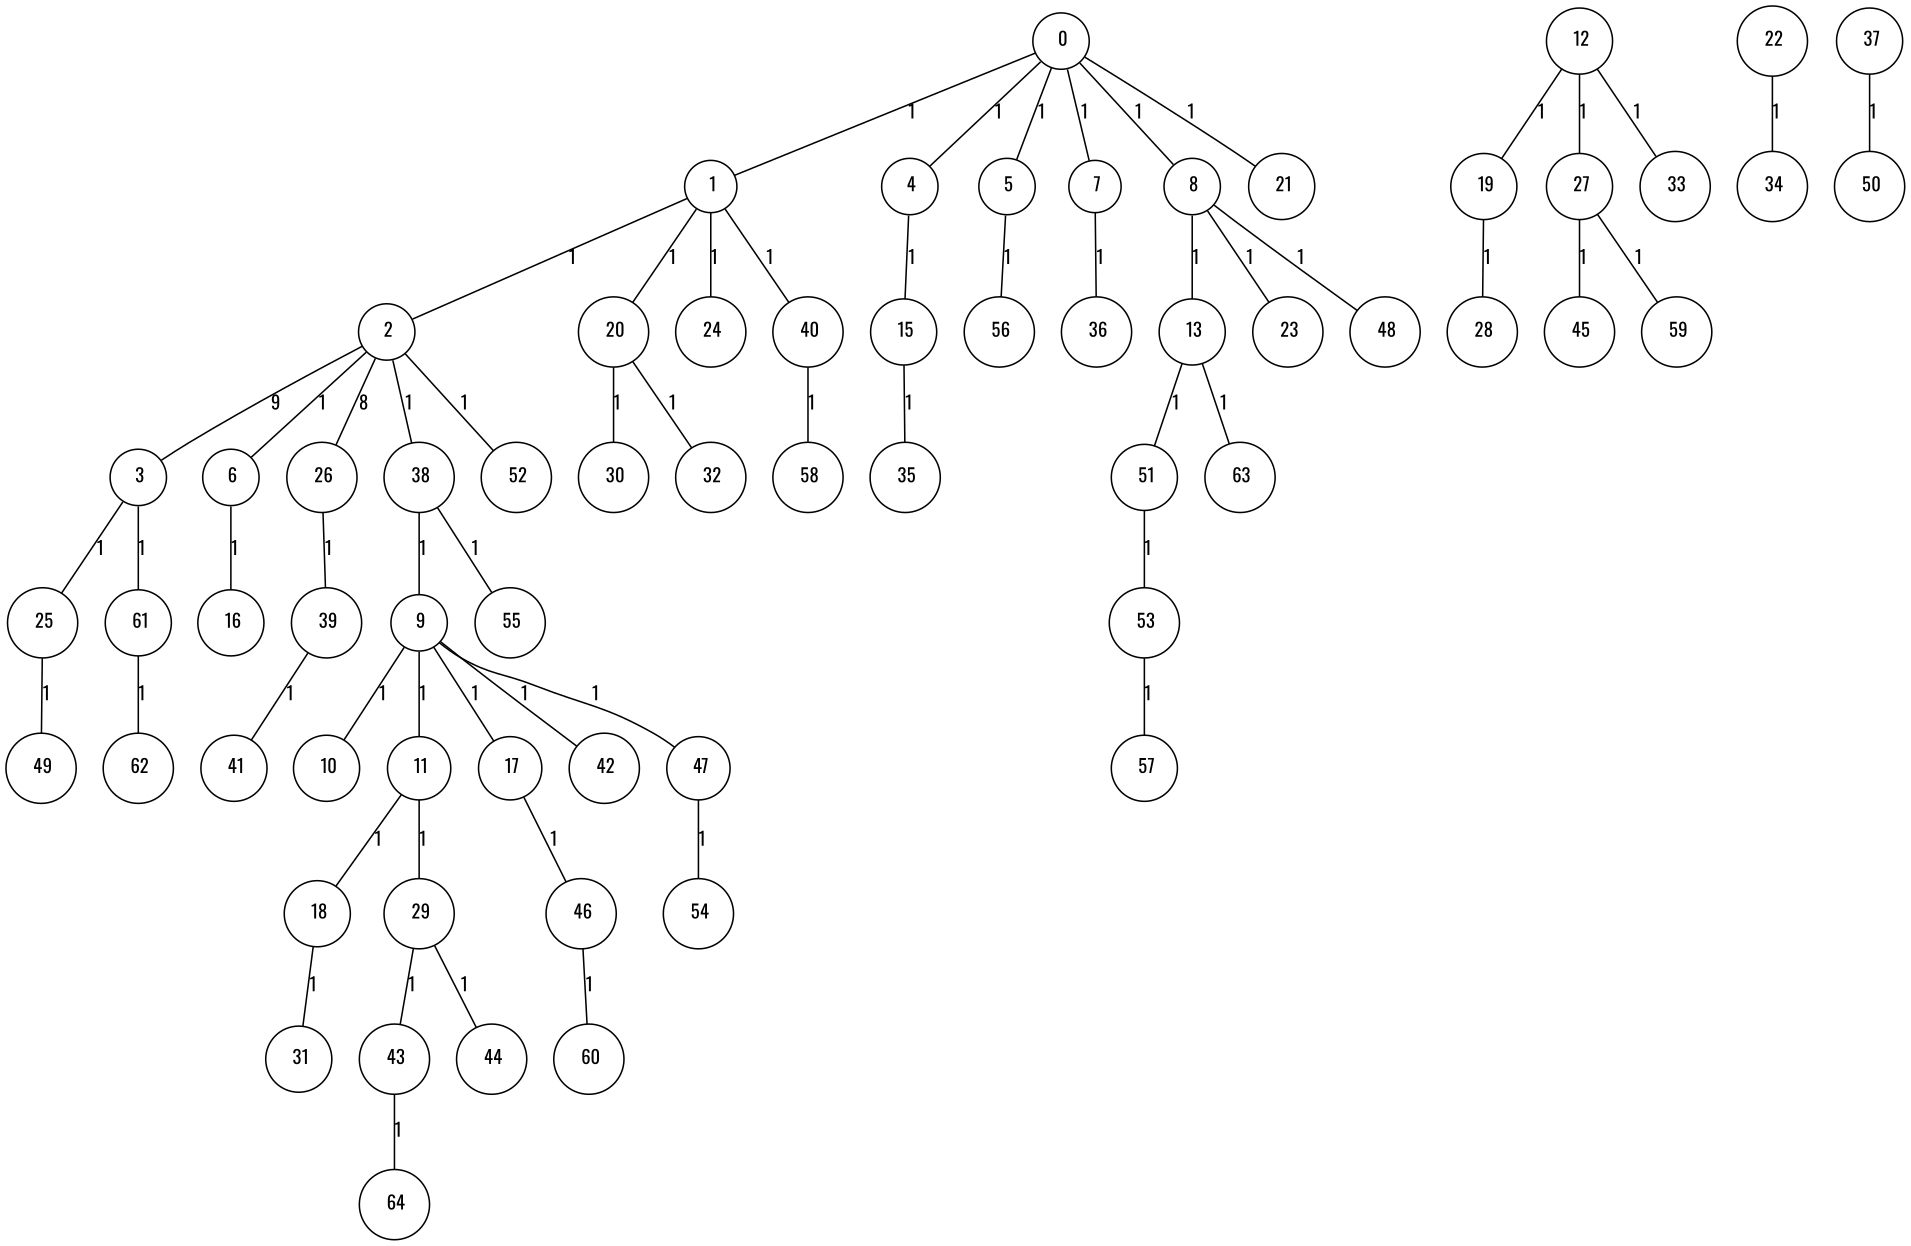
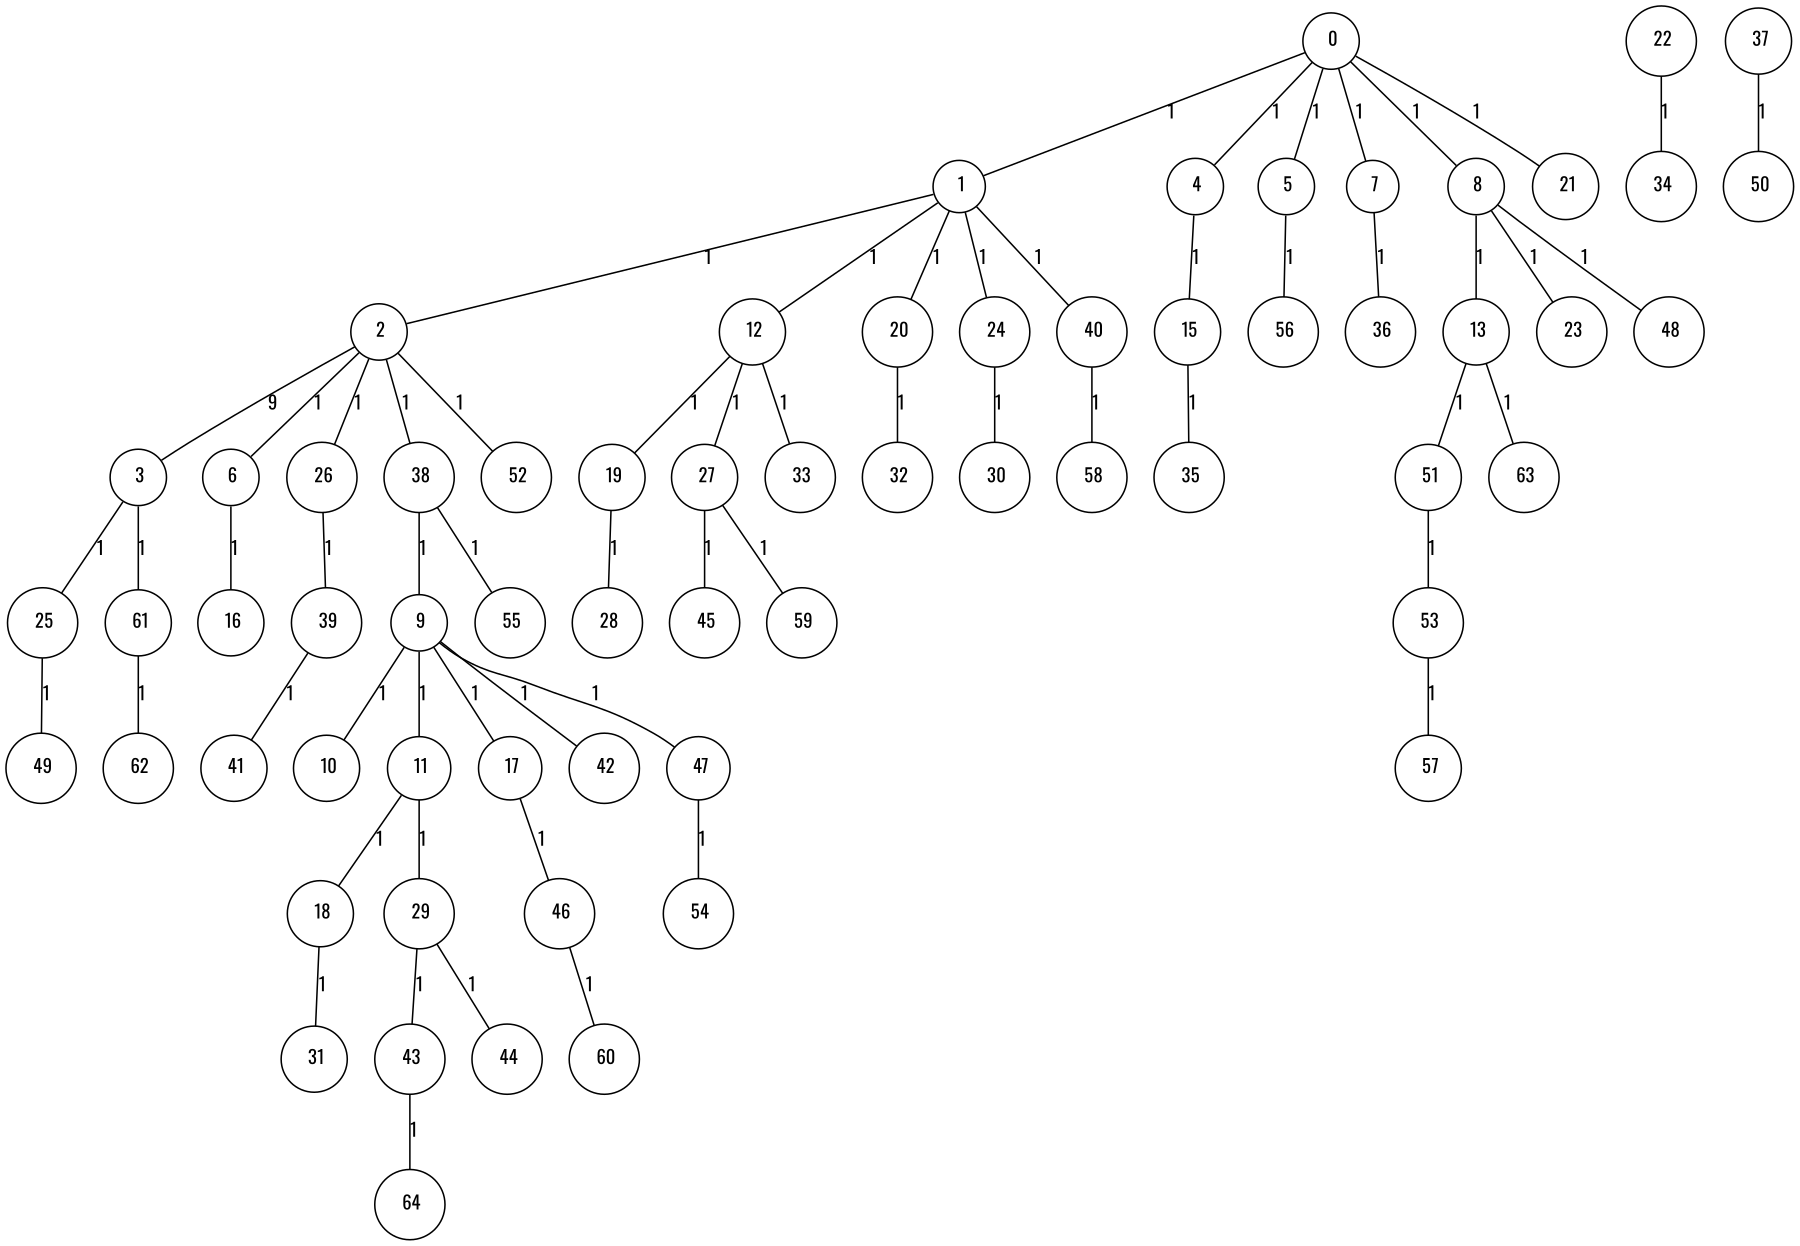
none -> (859, 257)
(364, 405) -> (358, 405)
(614, 405) -> (995, 405)
